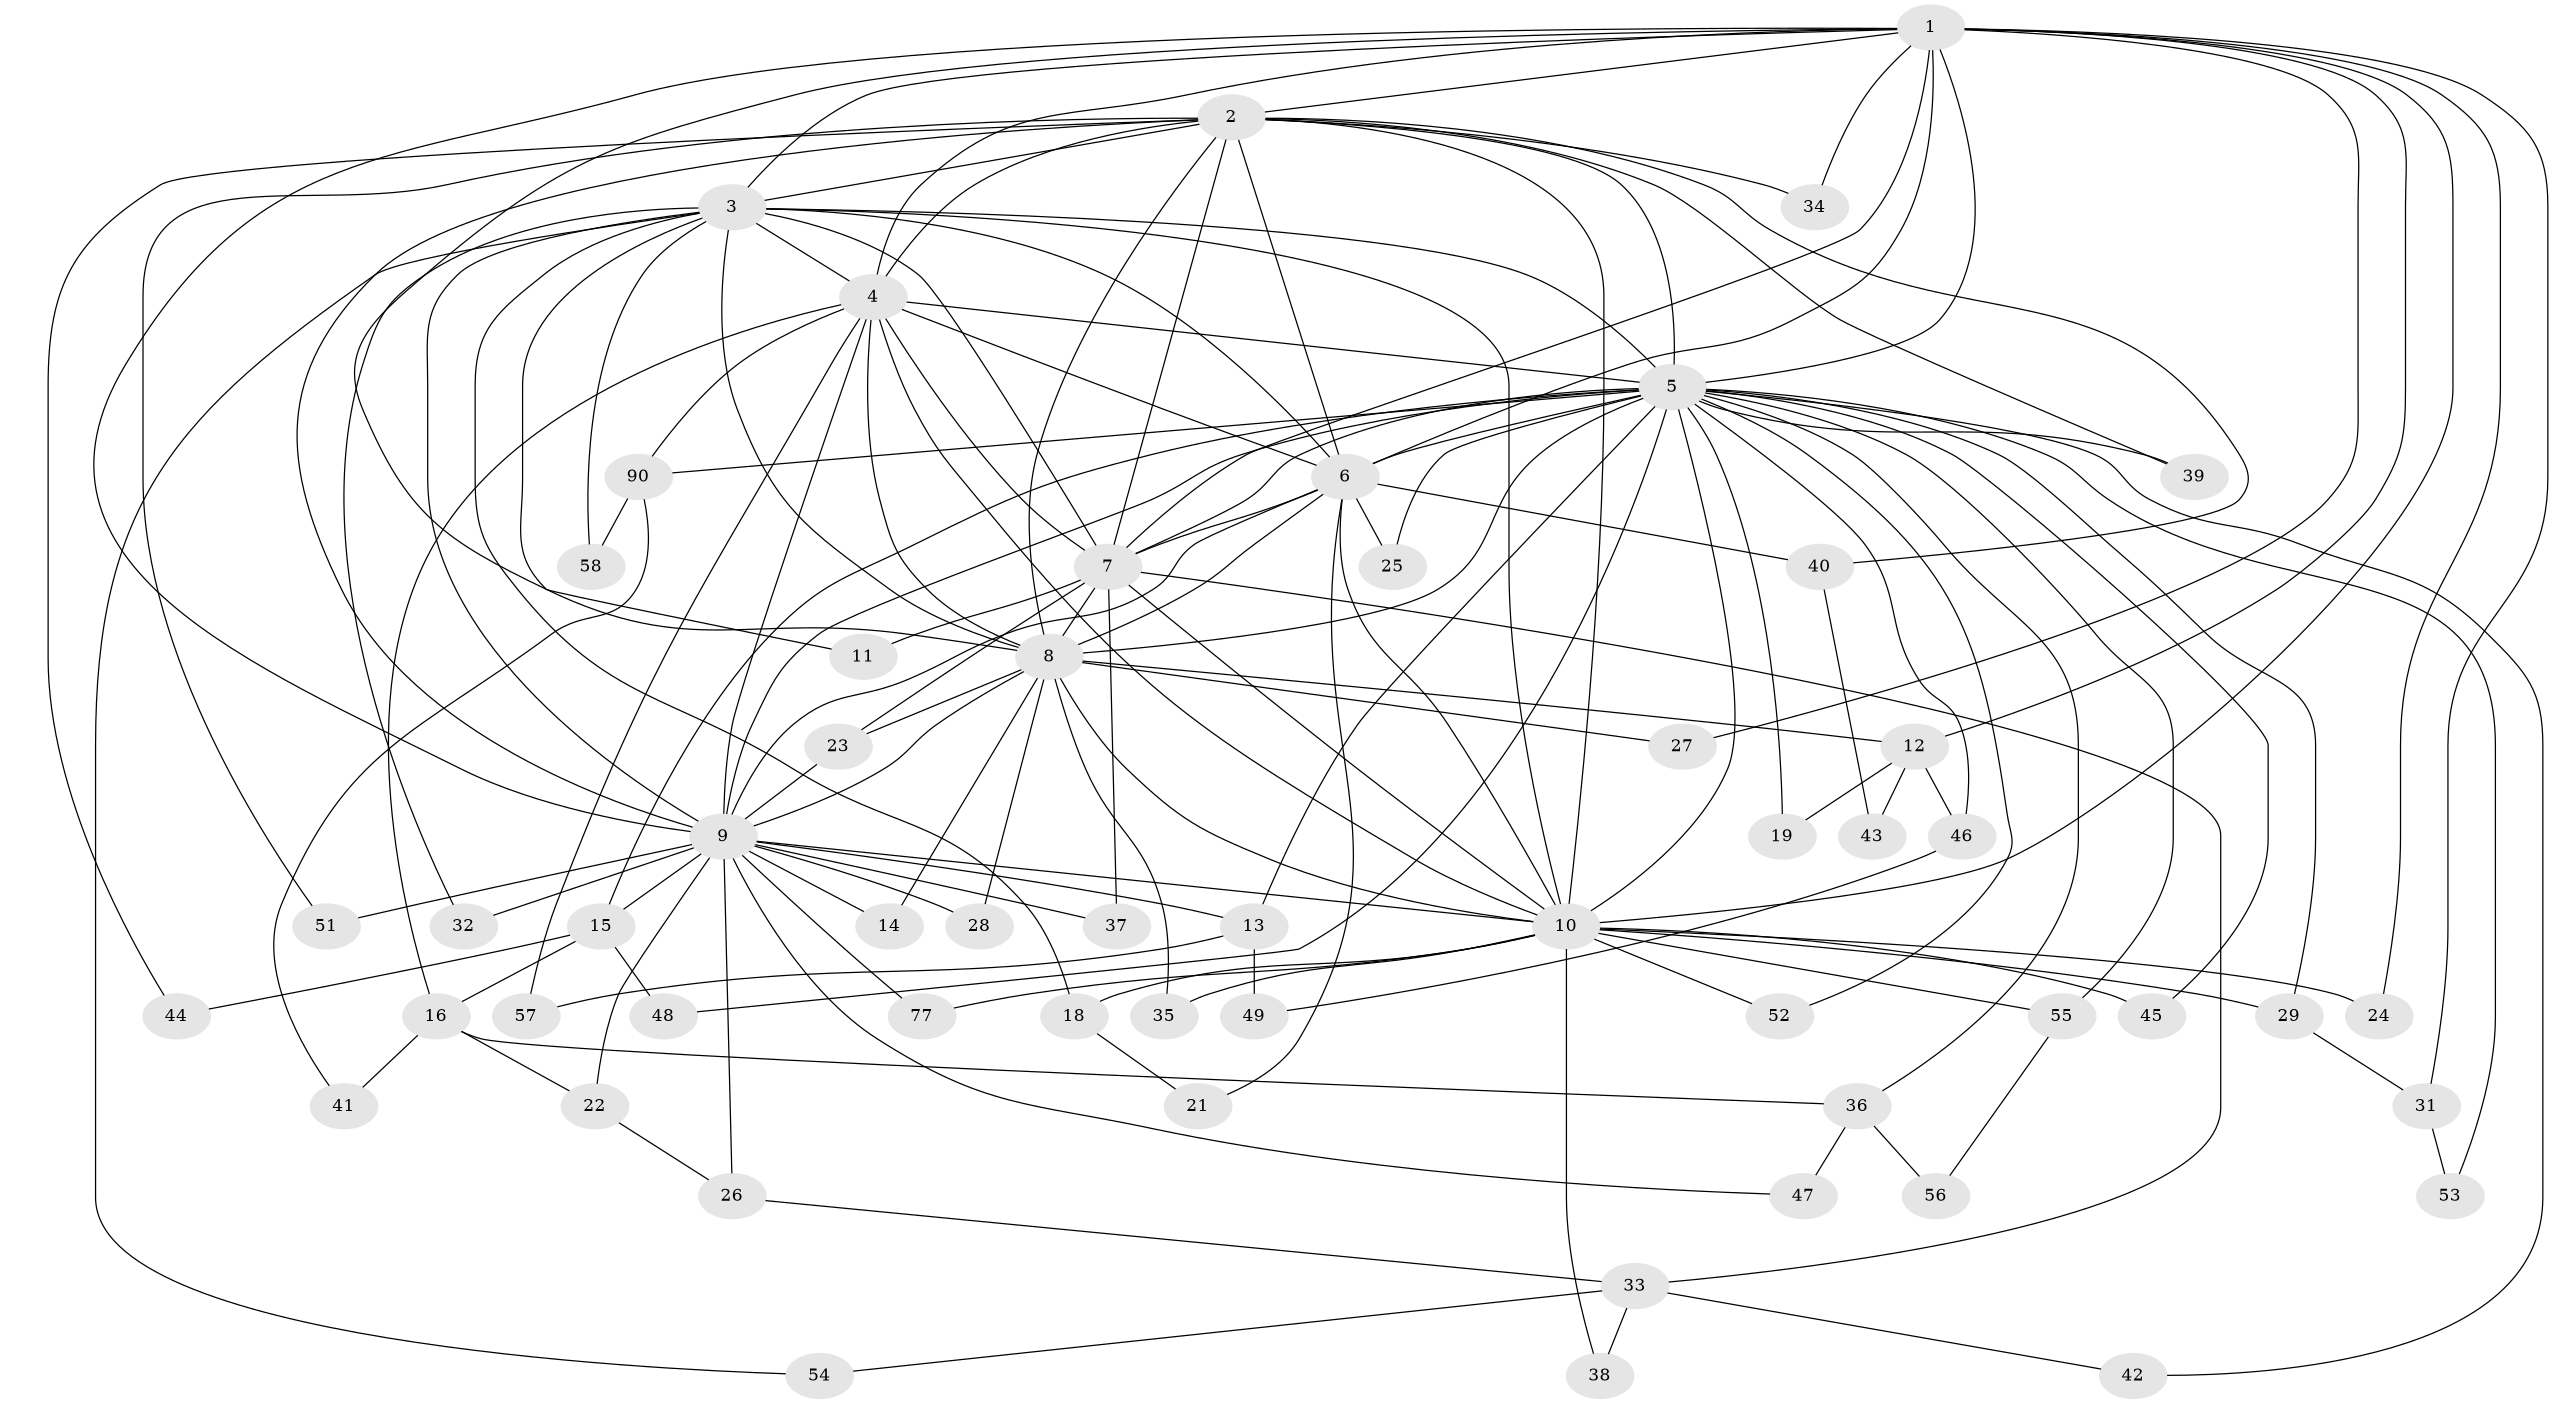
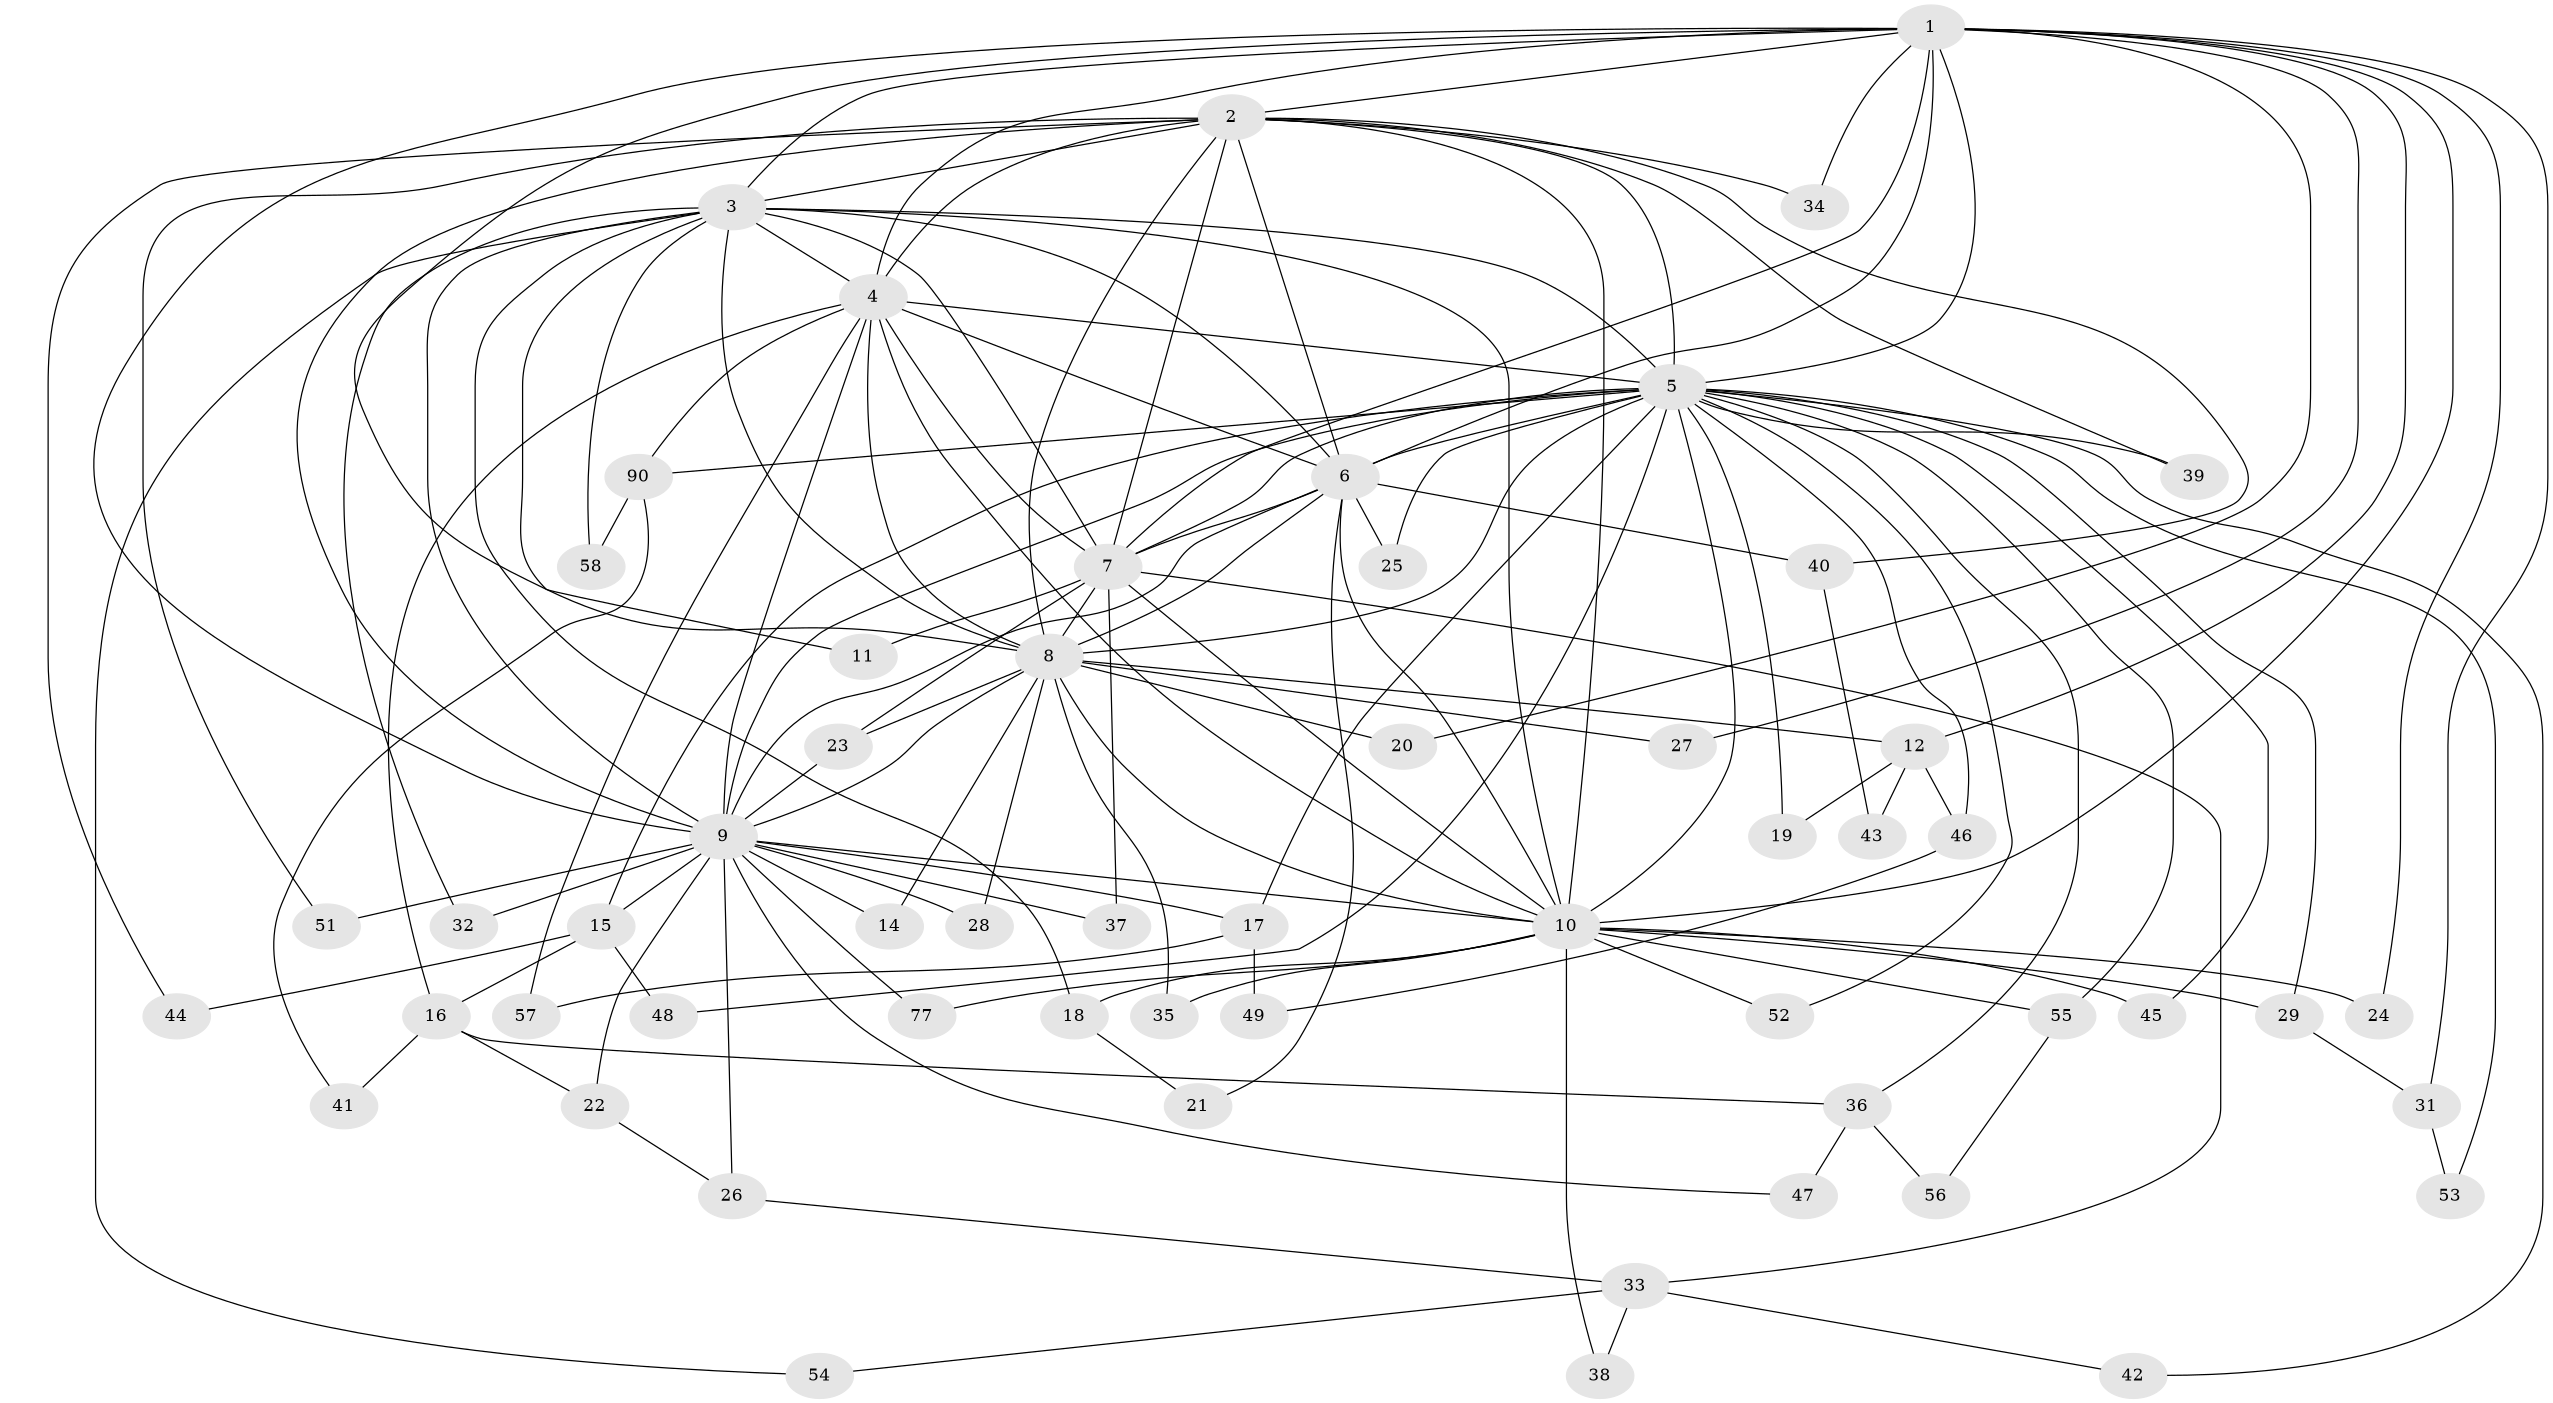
none -> (1403, 747)
(1254, 926) -> (1254, 926)
